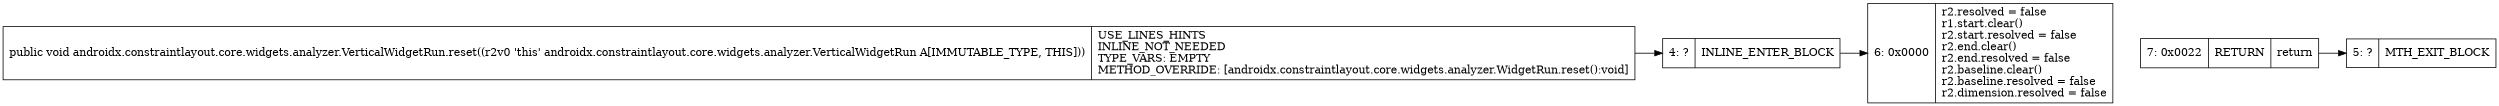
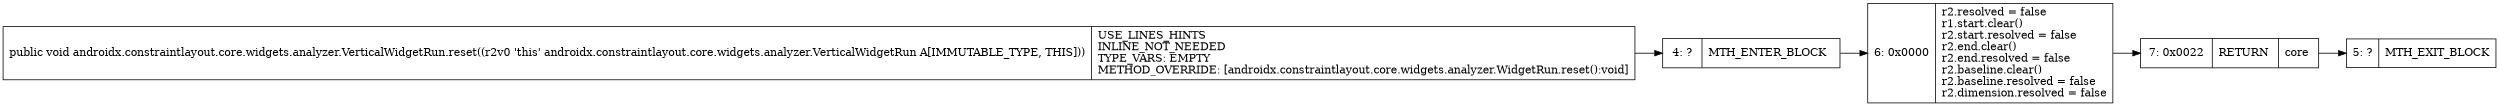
(1768, 53) -> (1768, 53)
none -> (2123, 53)
(2295, 53) -> (2297, 53)
